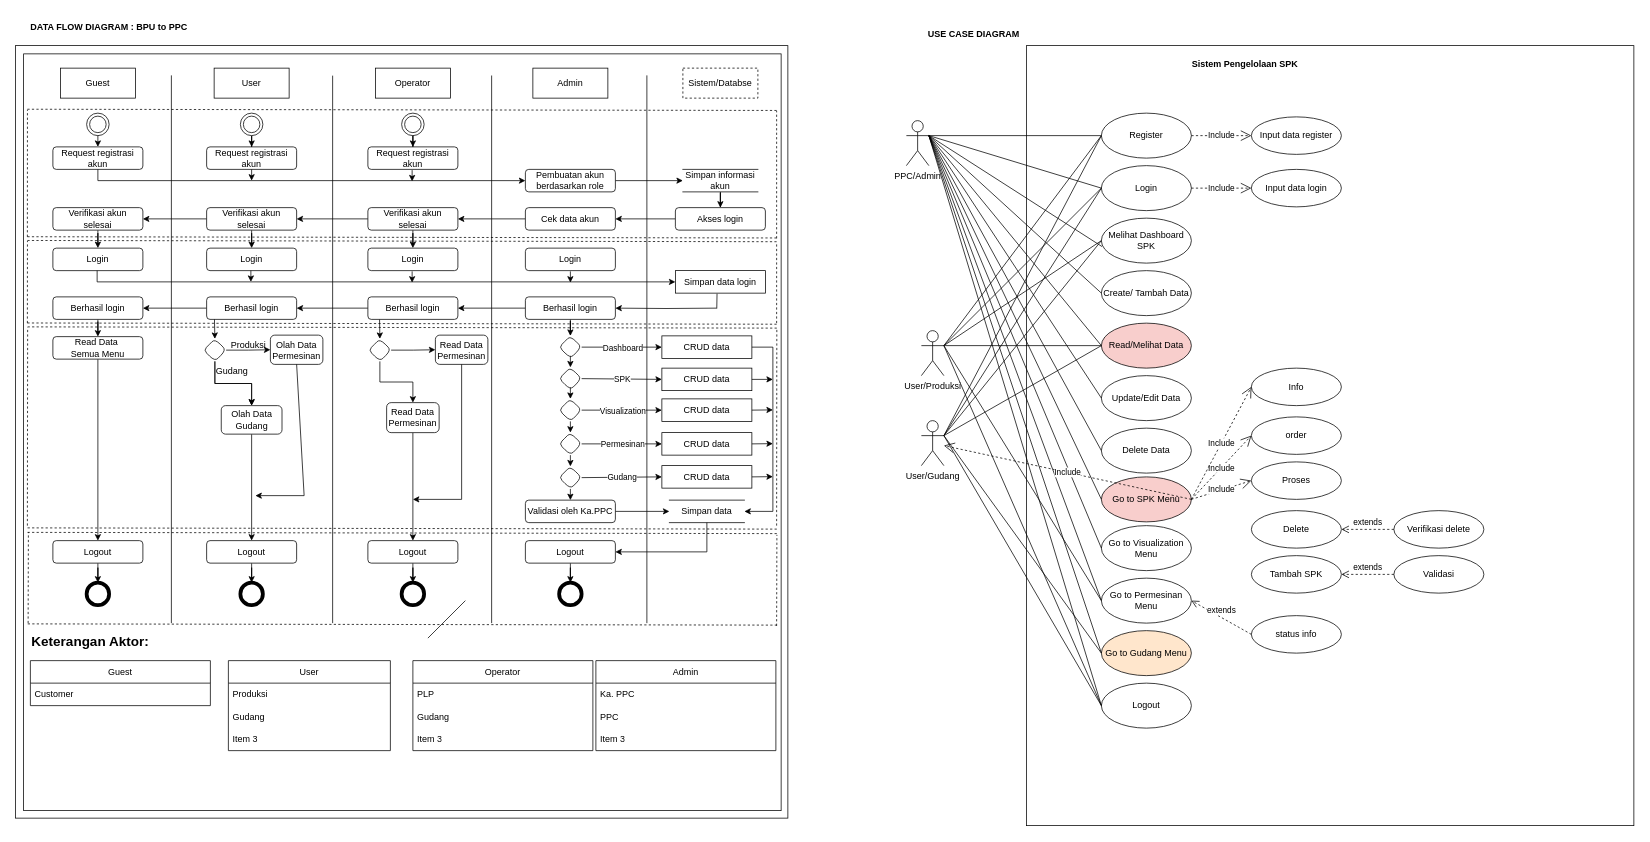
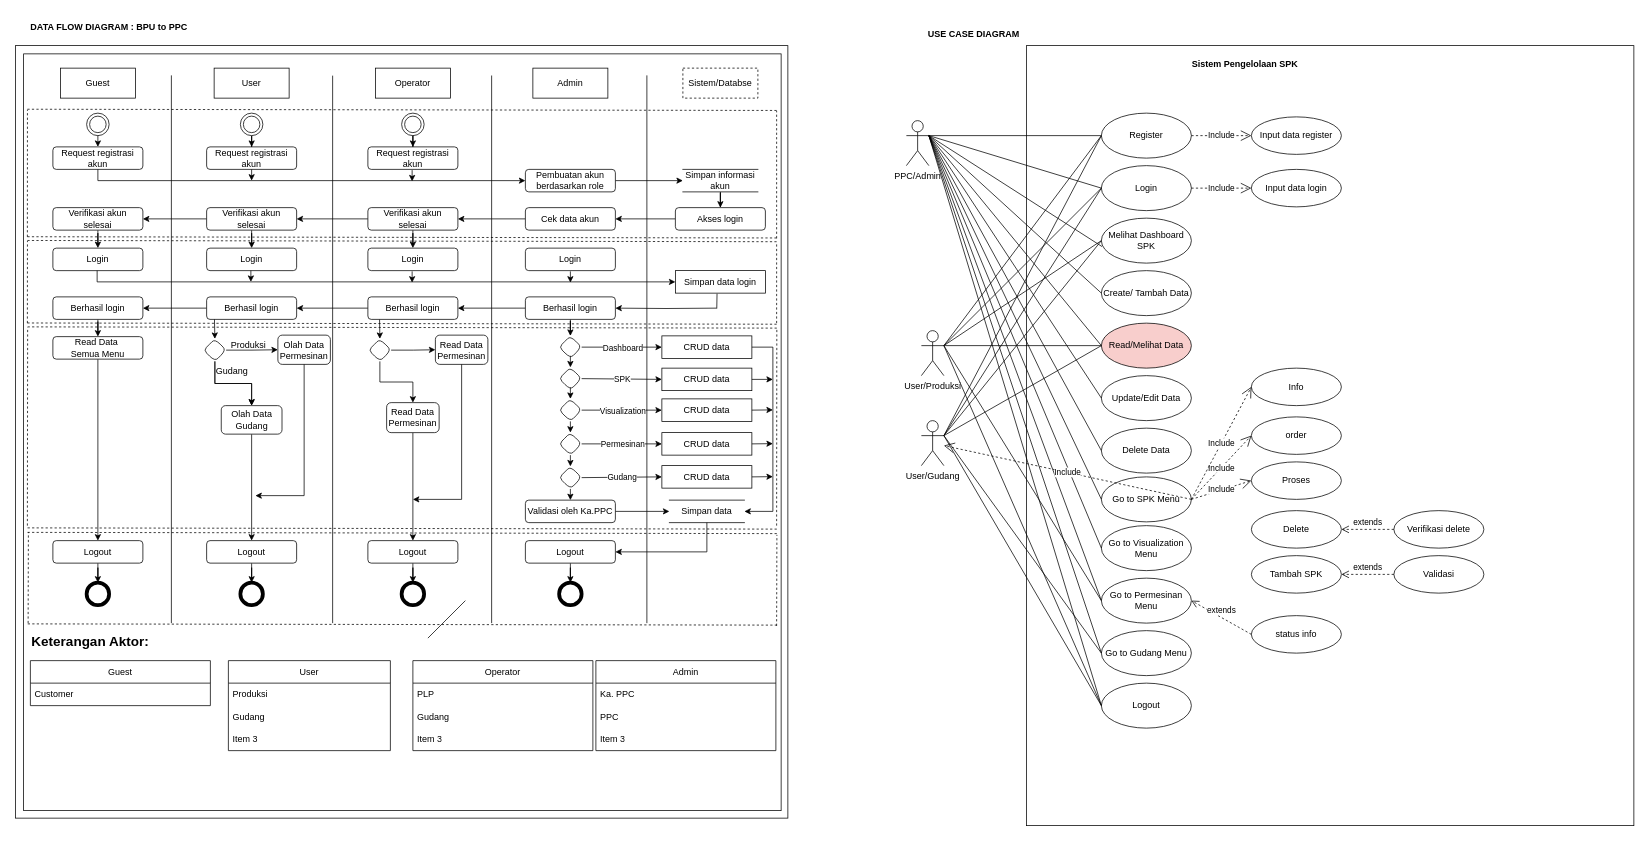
(297, 350) -> (304, 350)
(1146, 499) -> (1146, 499)
(1146, 653) -> (1146, 653)
